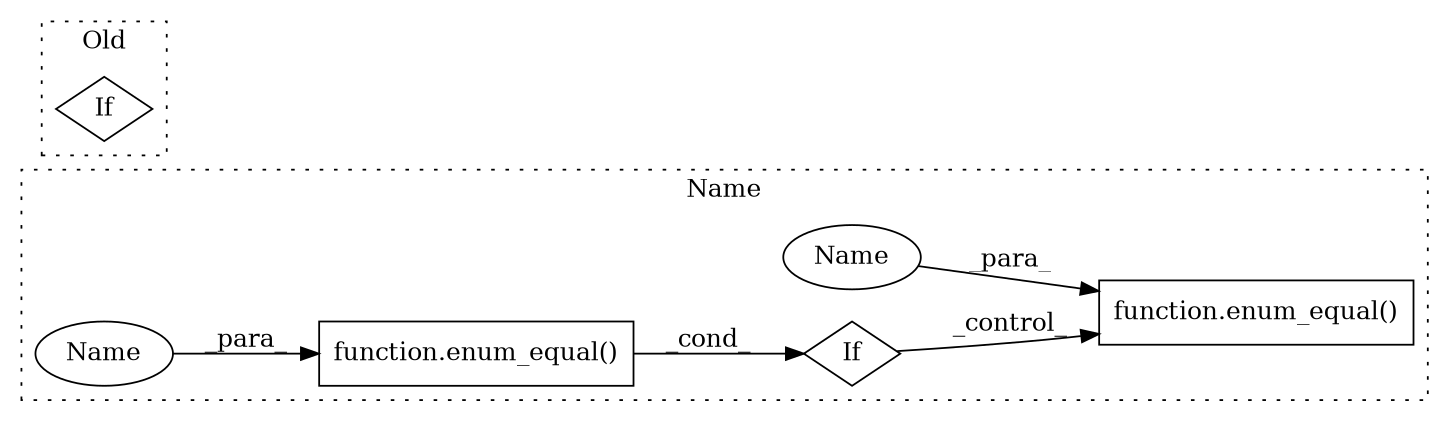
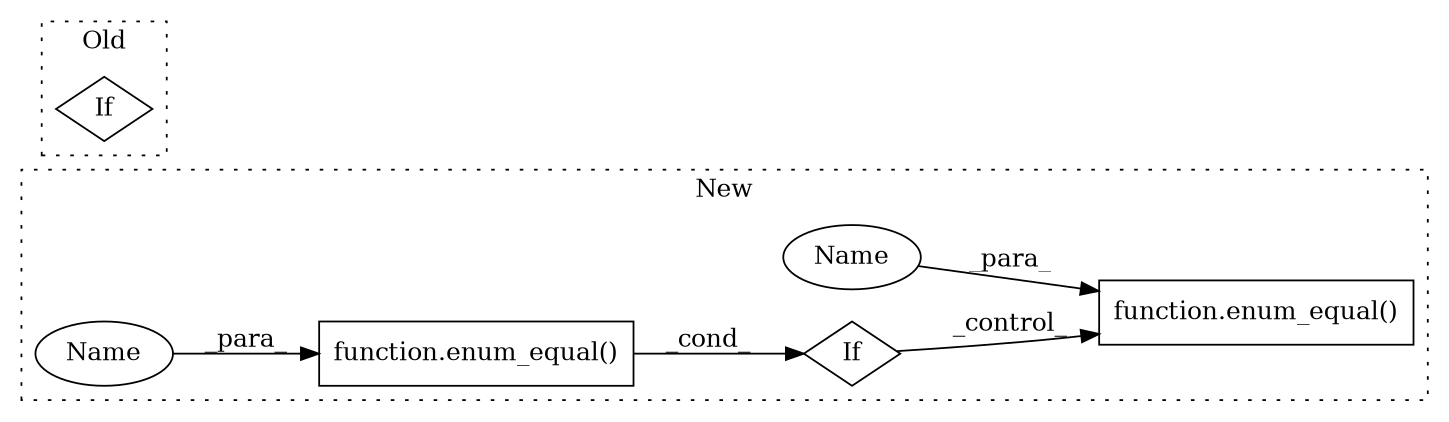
(725, 190) -> (725, 190)
